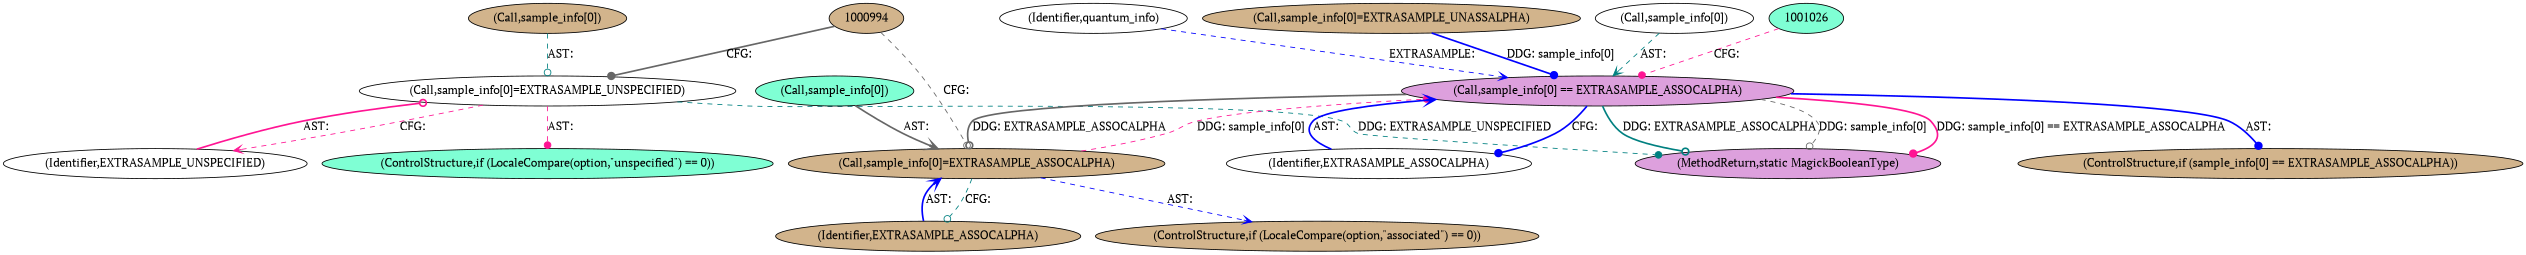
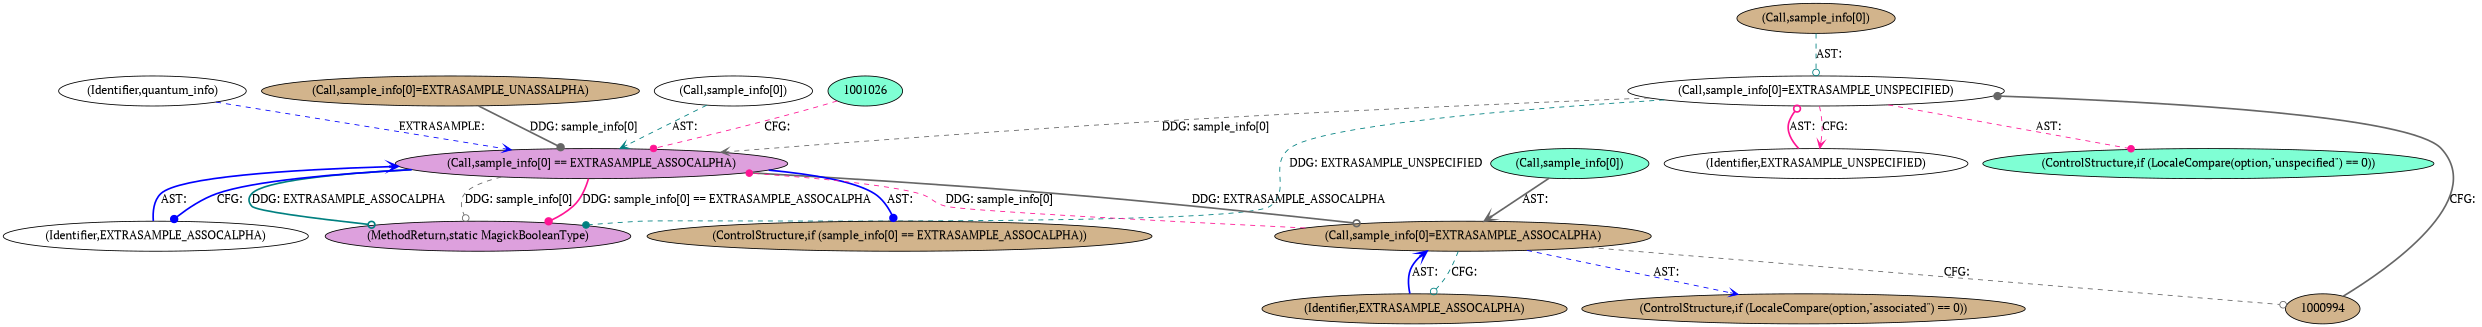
(1491, 54) -> (518, 126)
(928, 84) -> (1934, 276)
none -> (1189, 119)
